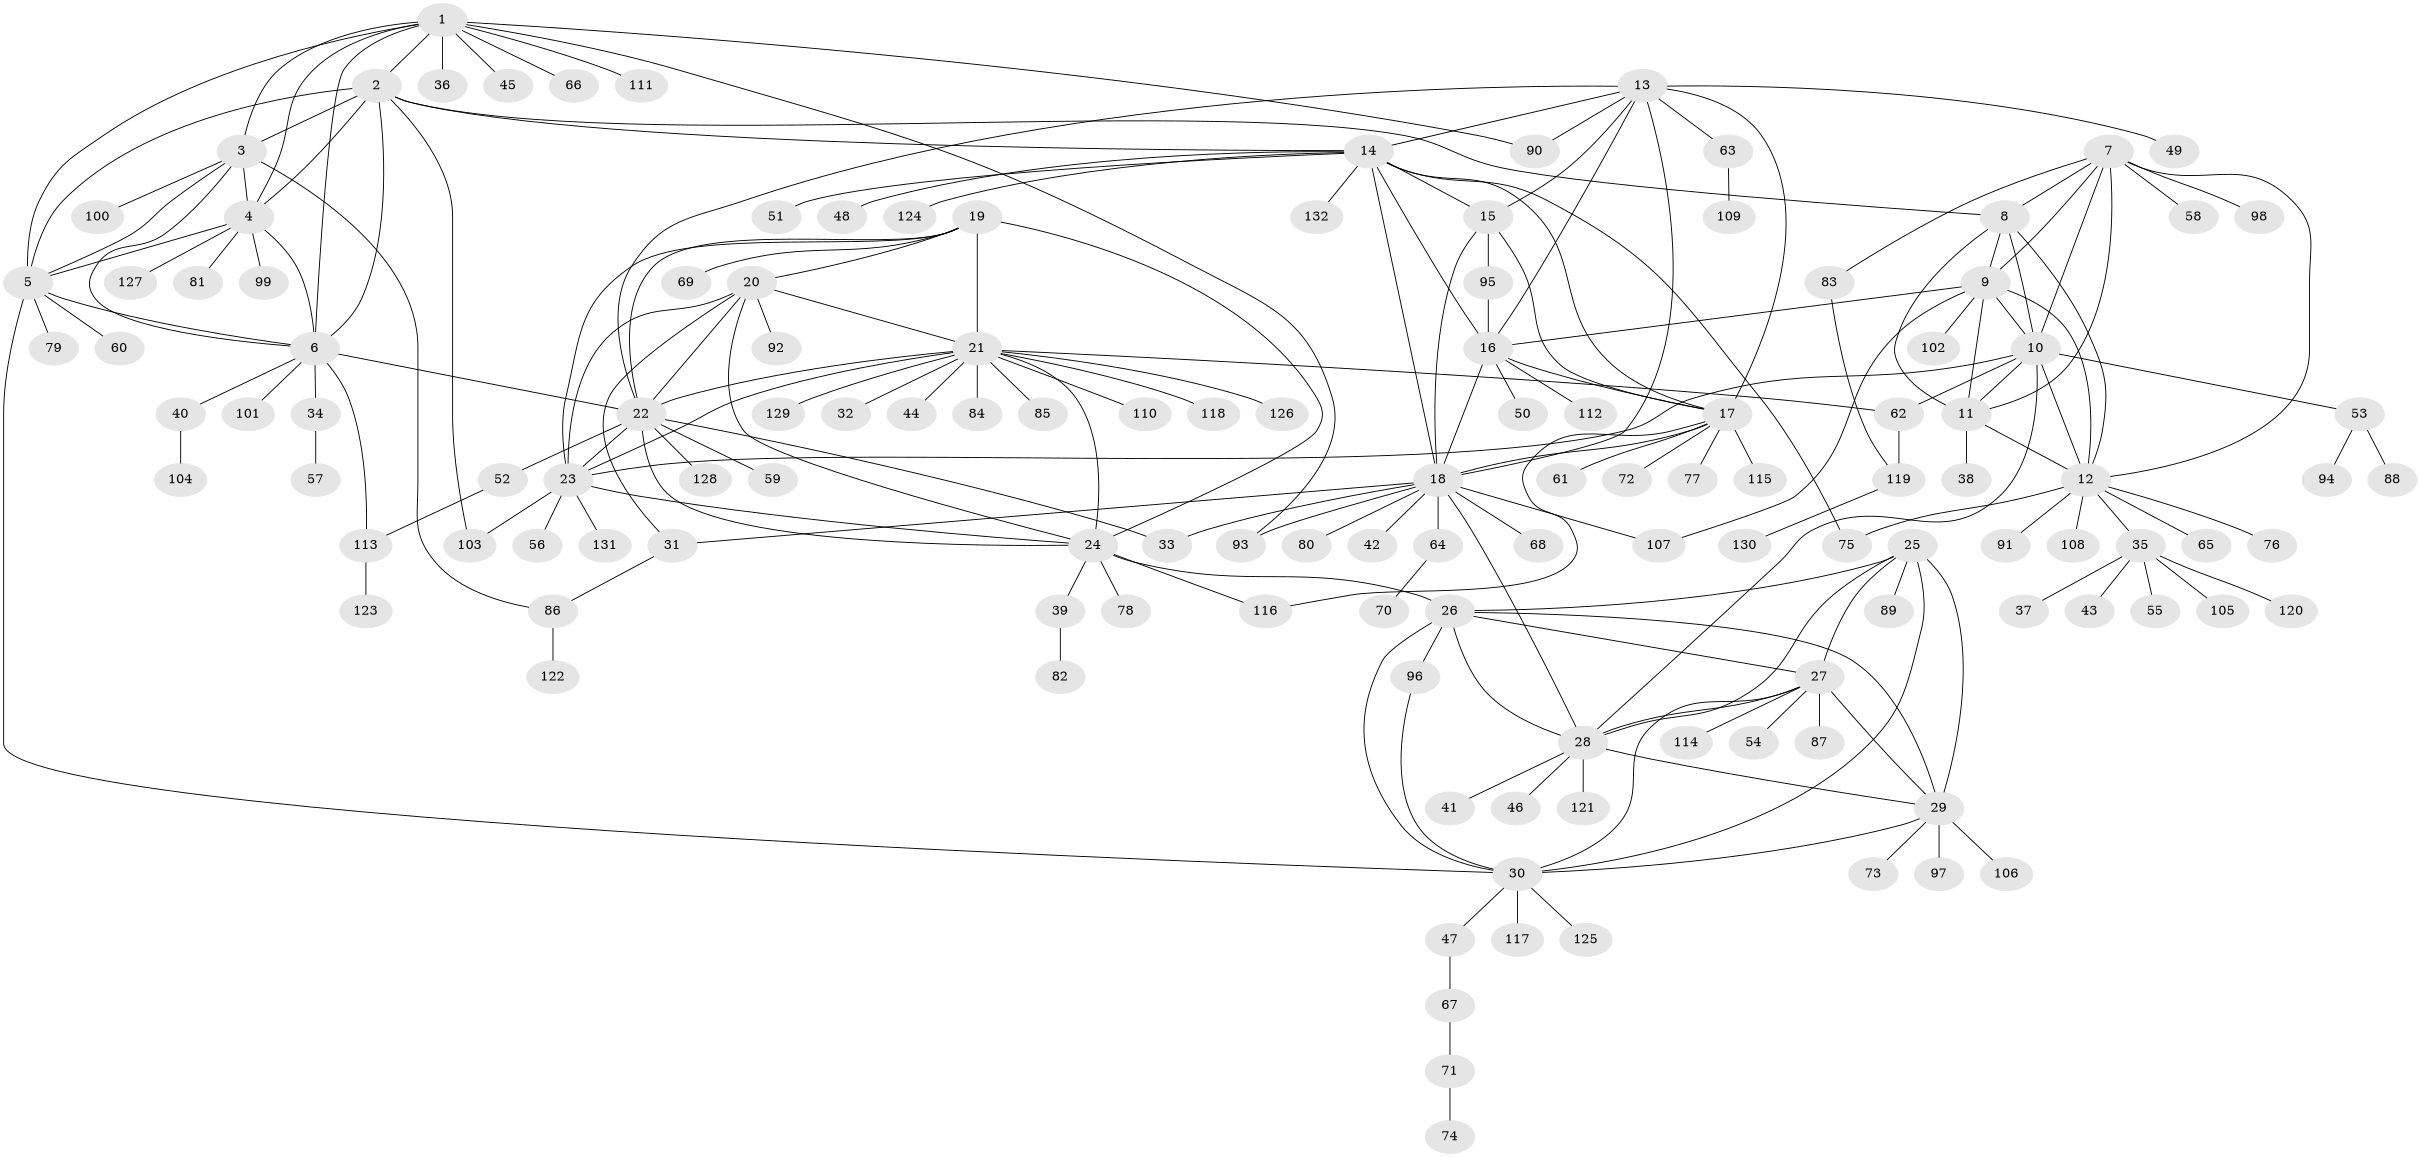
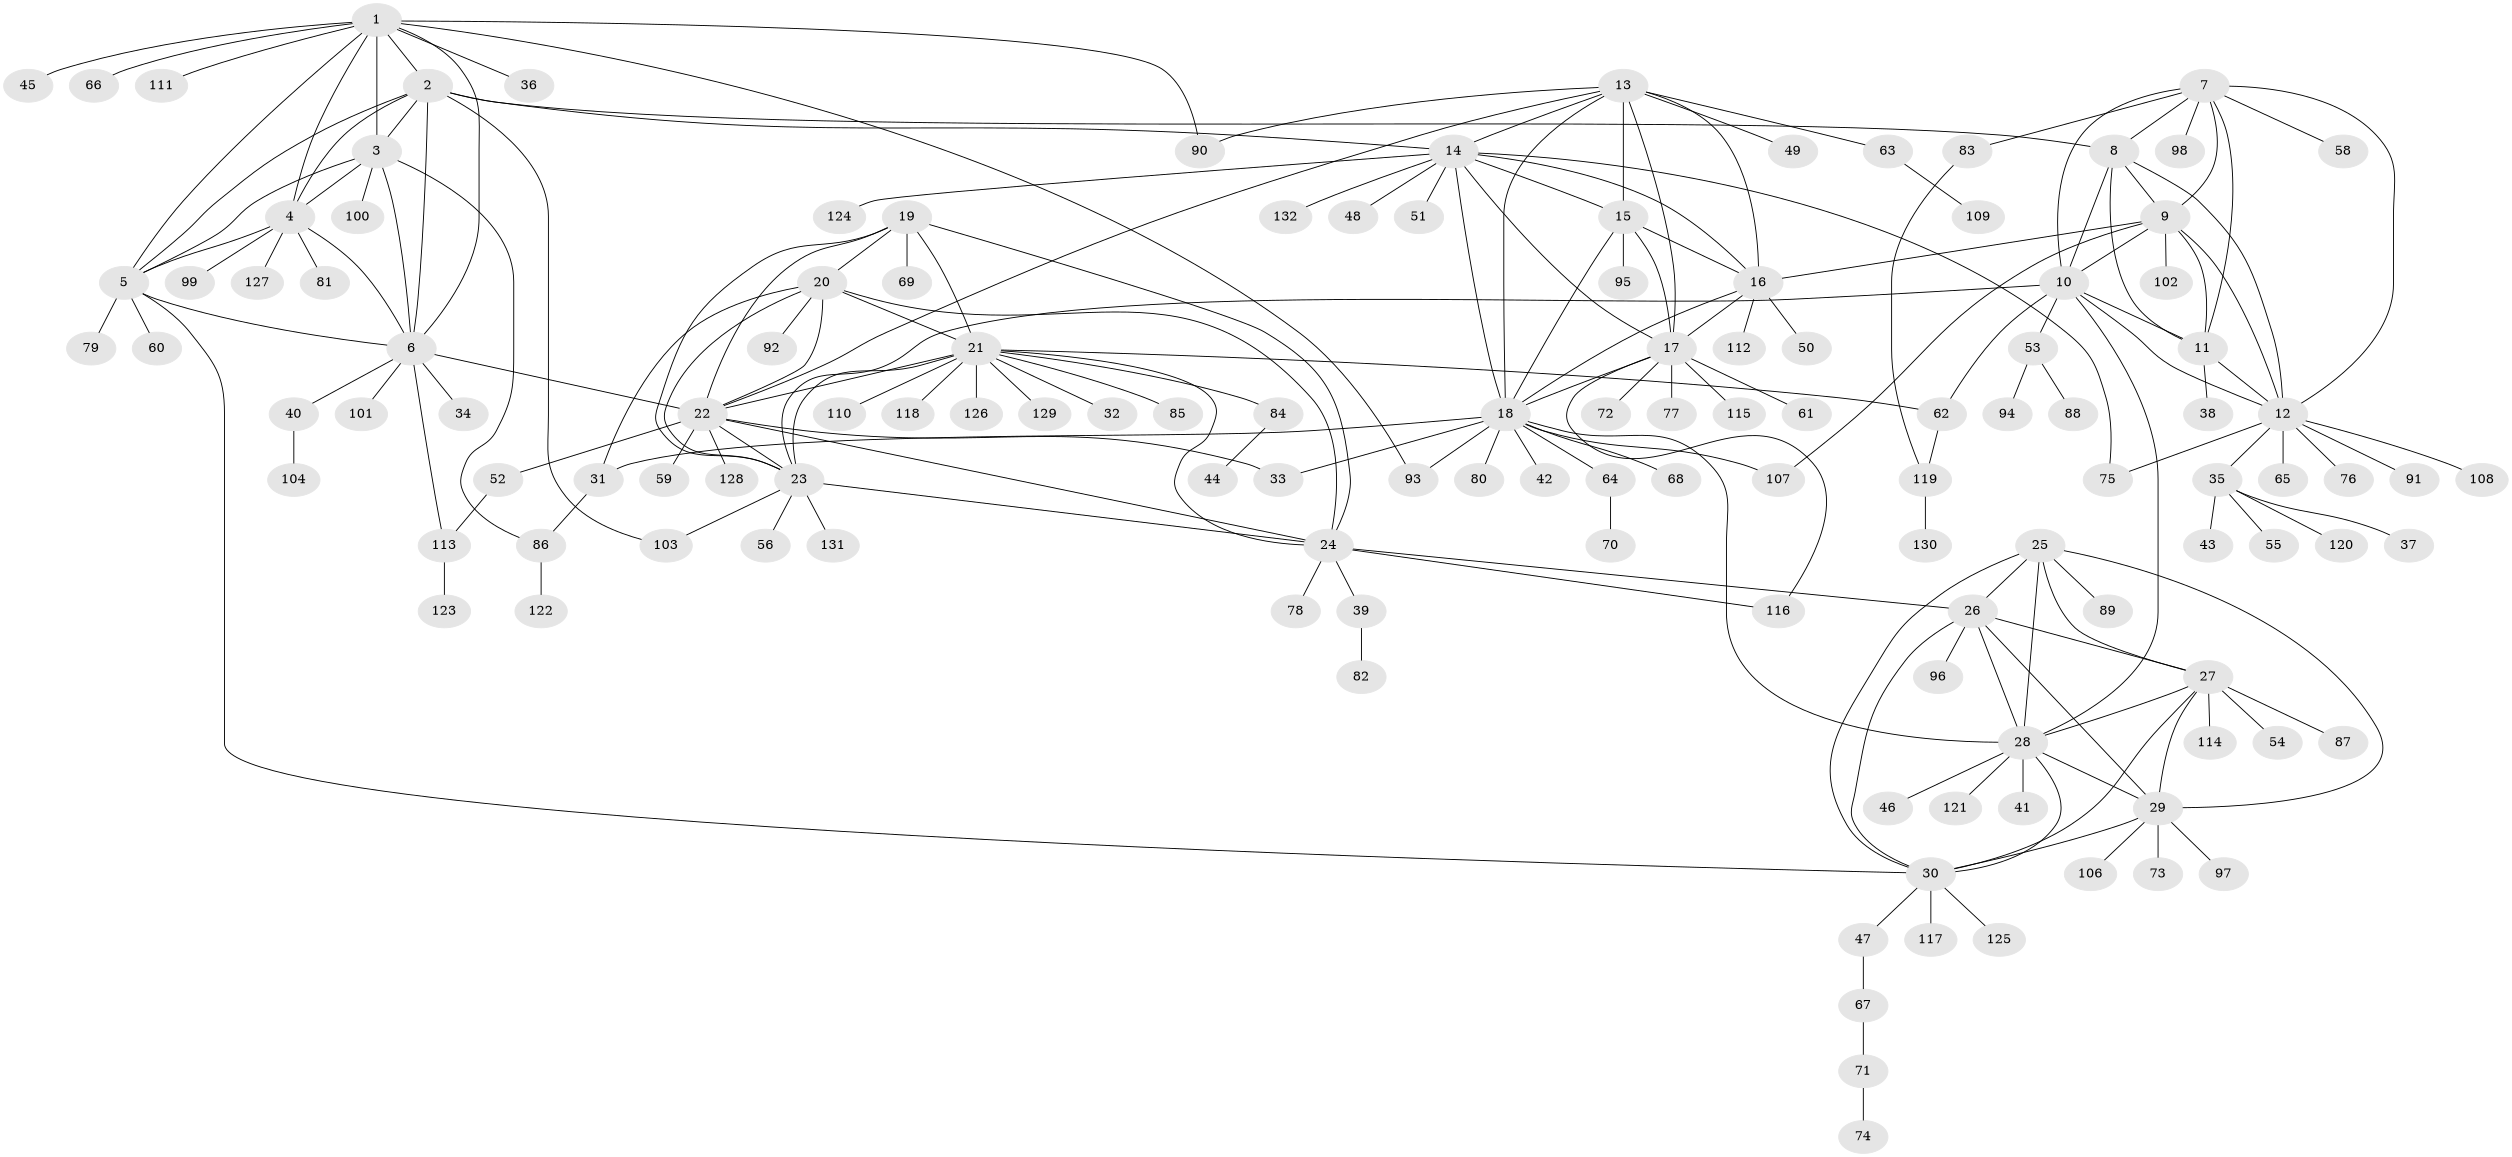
(1488, 316) -> (1691, 250)
(945, 381) -> (1246, 447)
(316, 480) -> none
(2223, 611) -> none
(1408, 805) -> (2053, 829)
